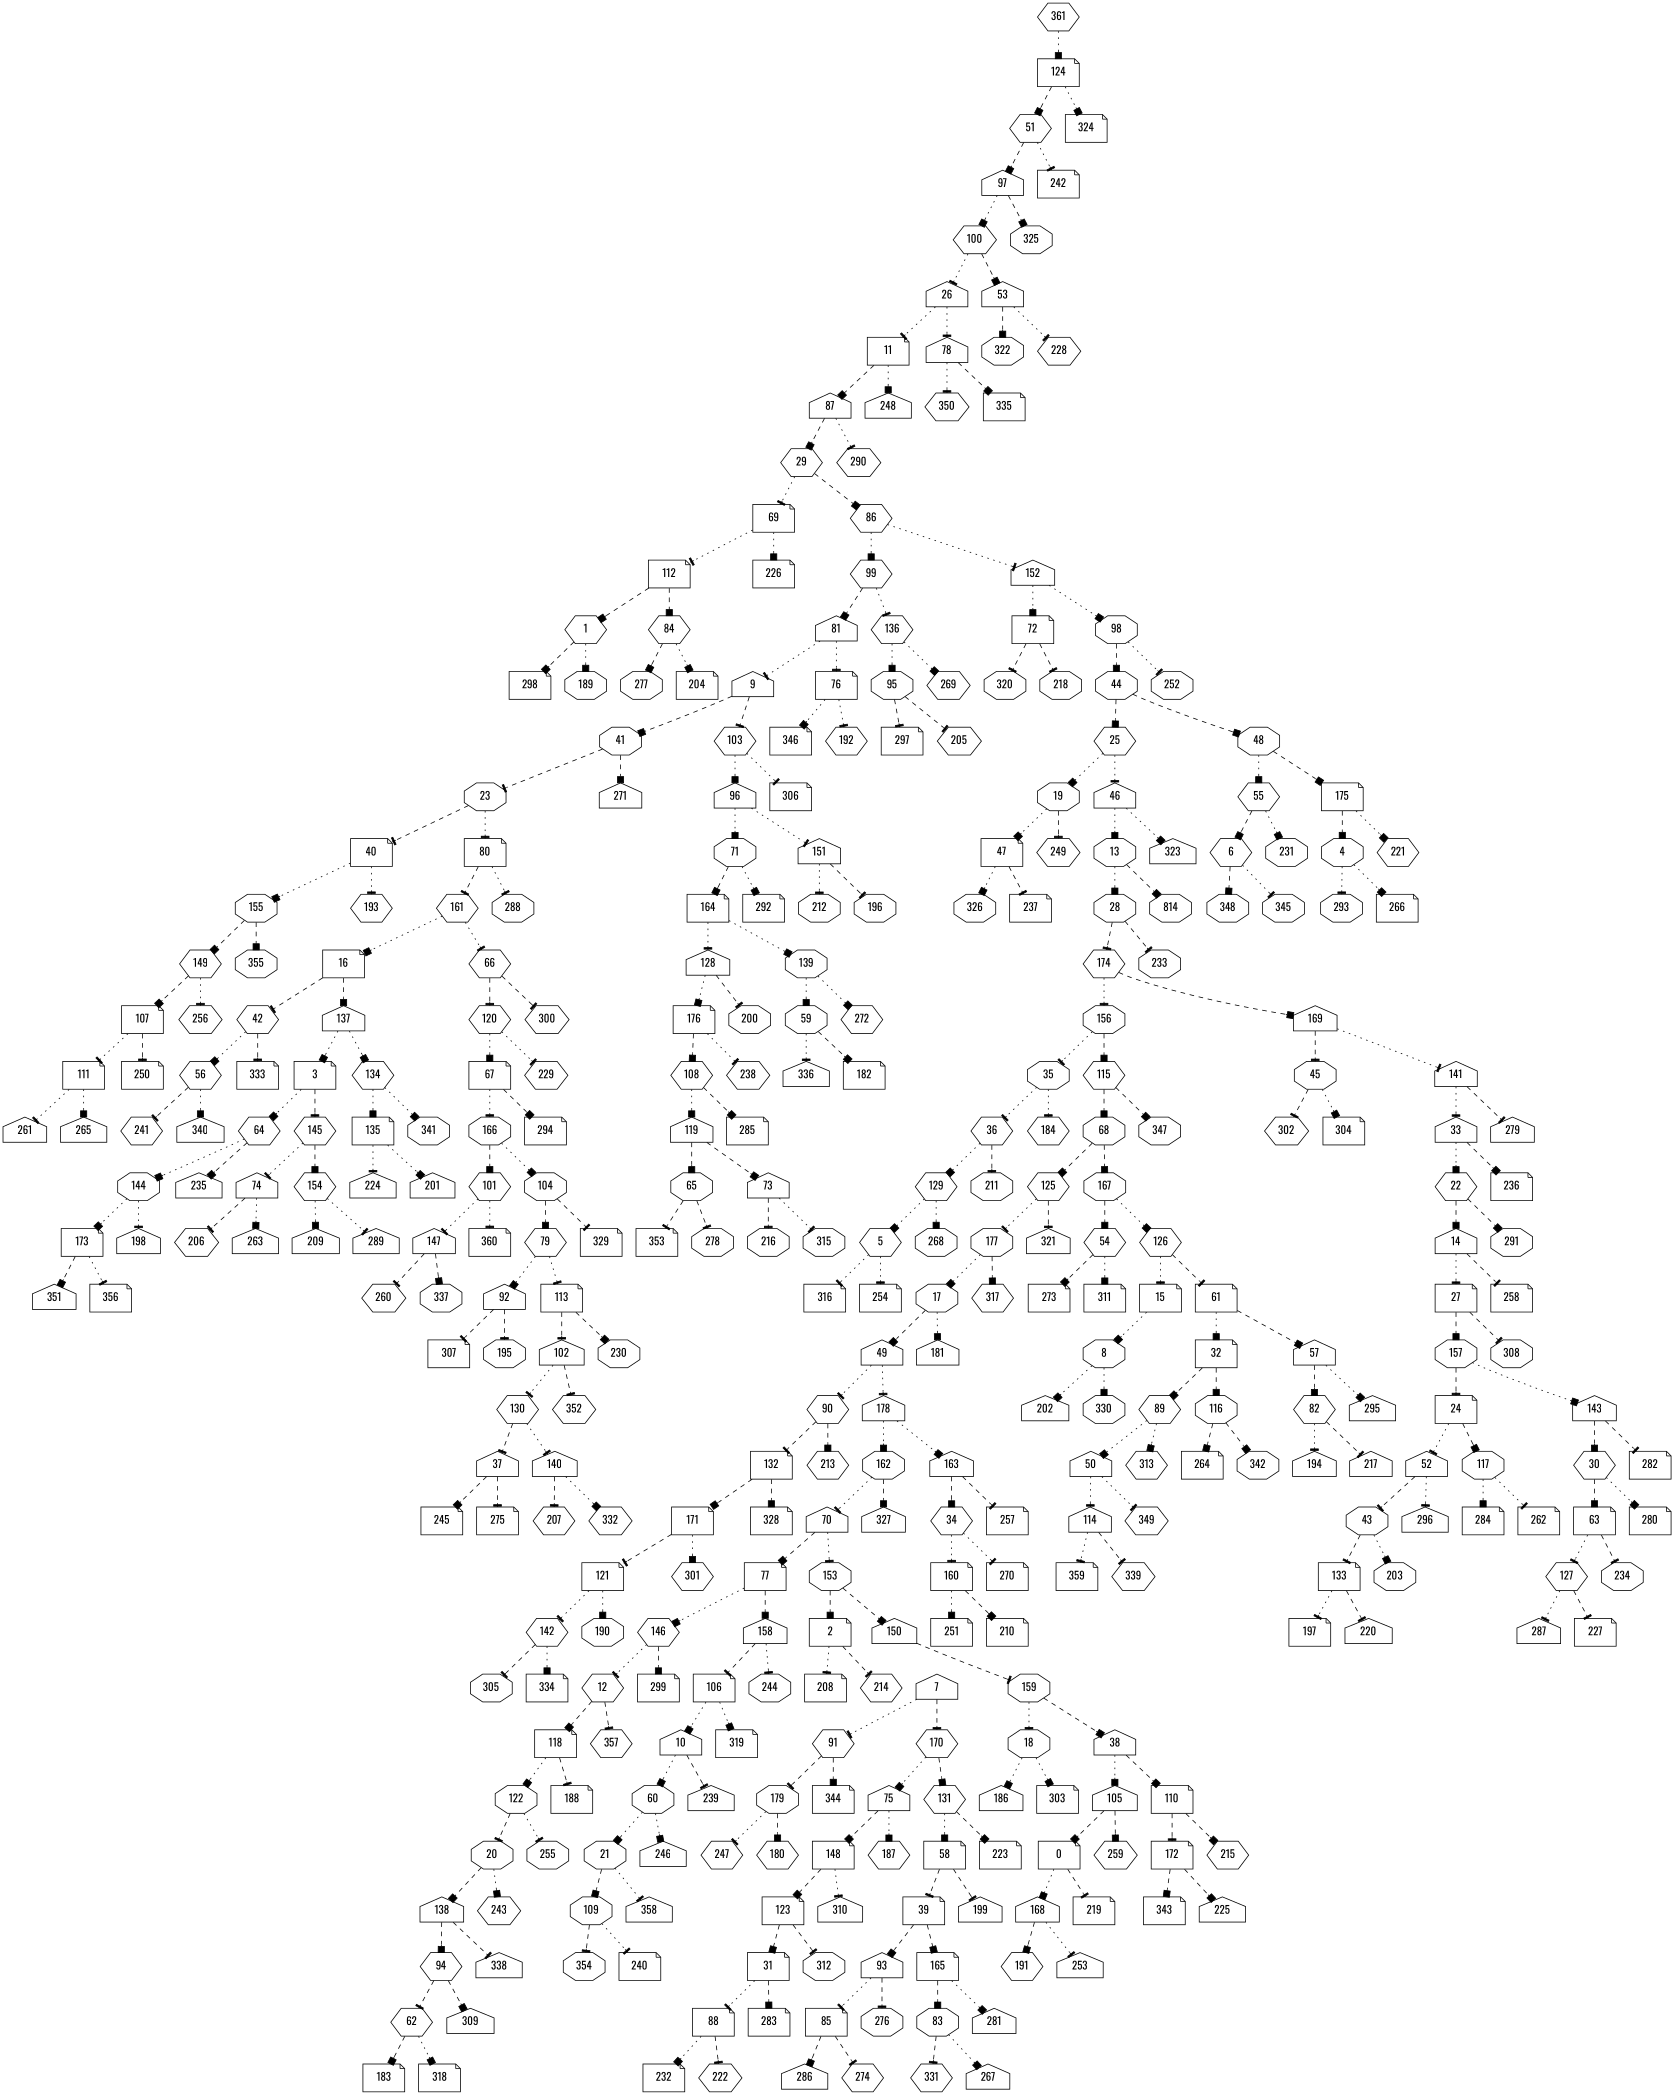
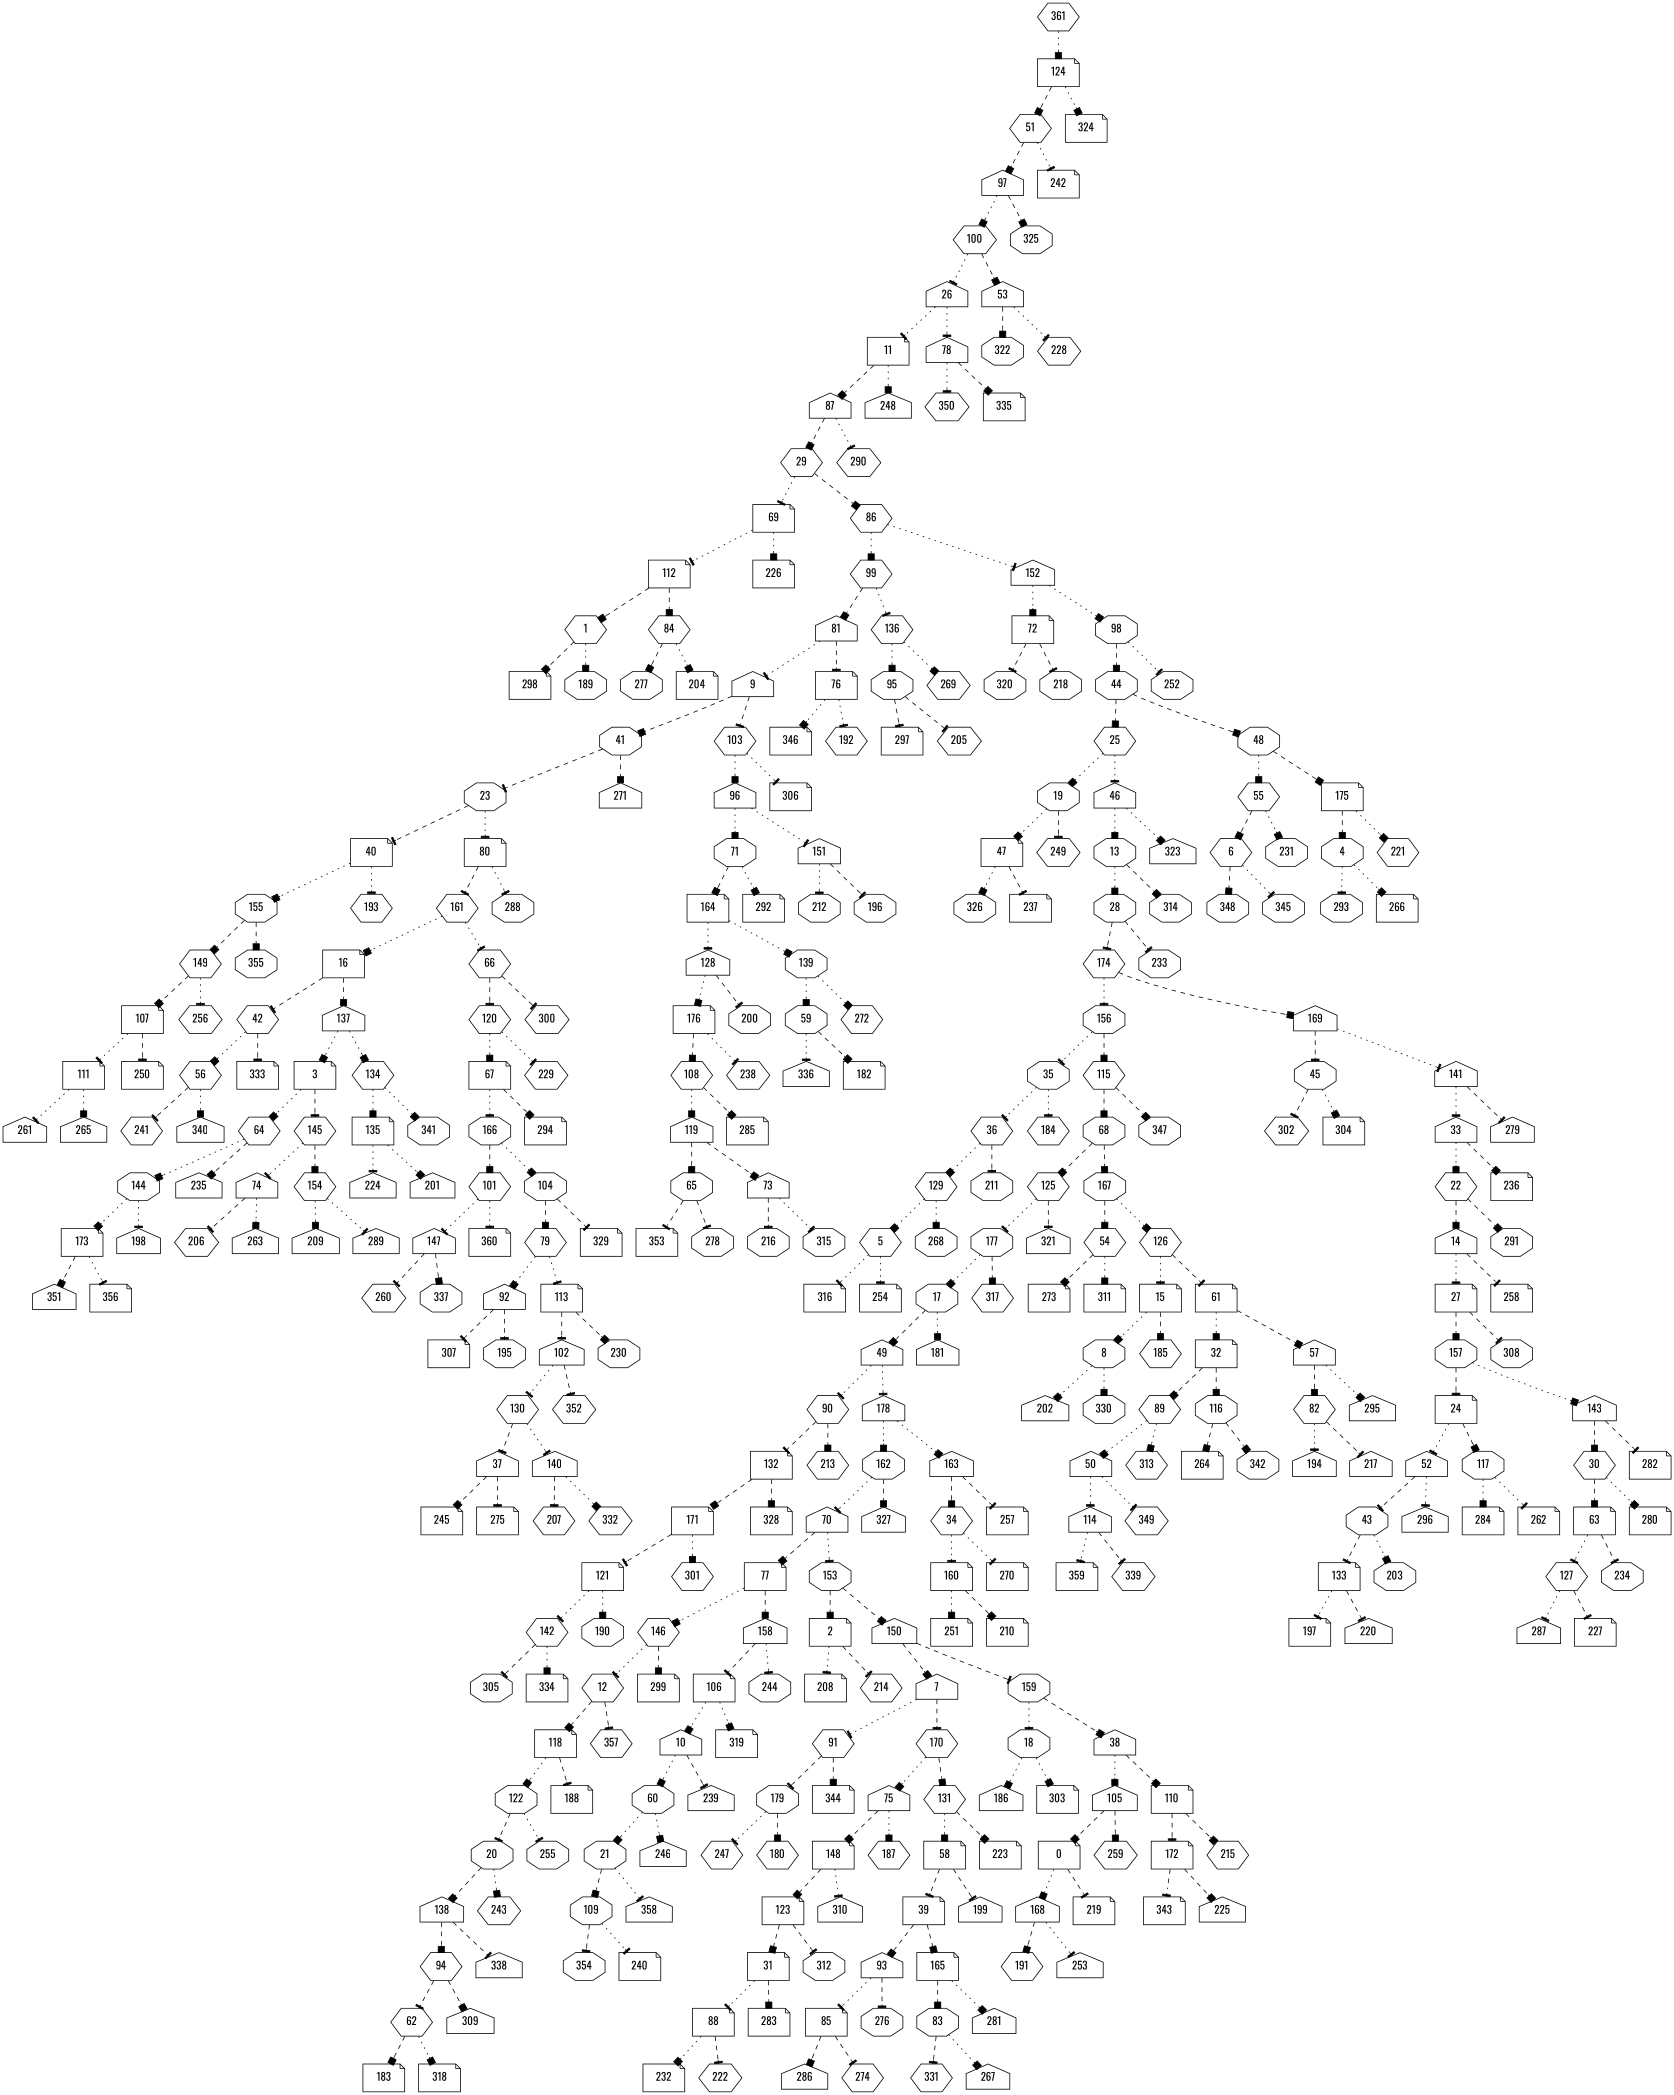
(836, 654) -> (836, 654)
(1171, 908) -> (1171, 908)
none -> (1160, 1354)
none -> (913, 1657)
(1169, 1879) -> (1169, 1879)
